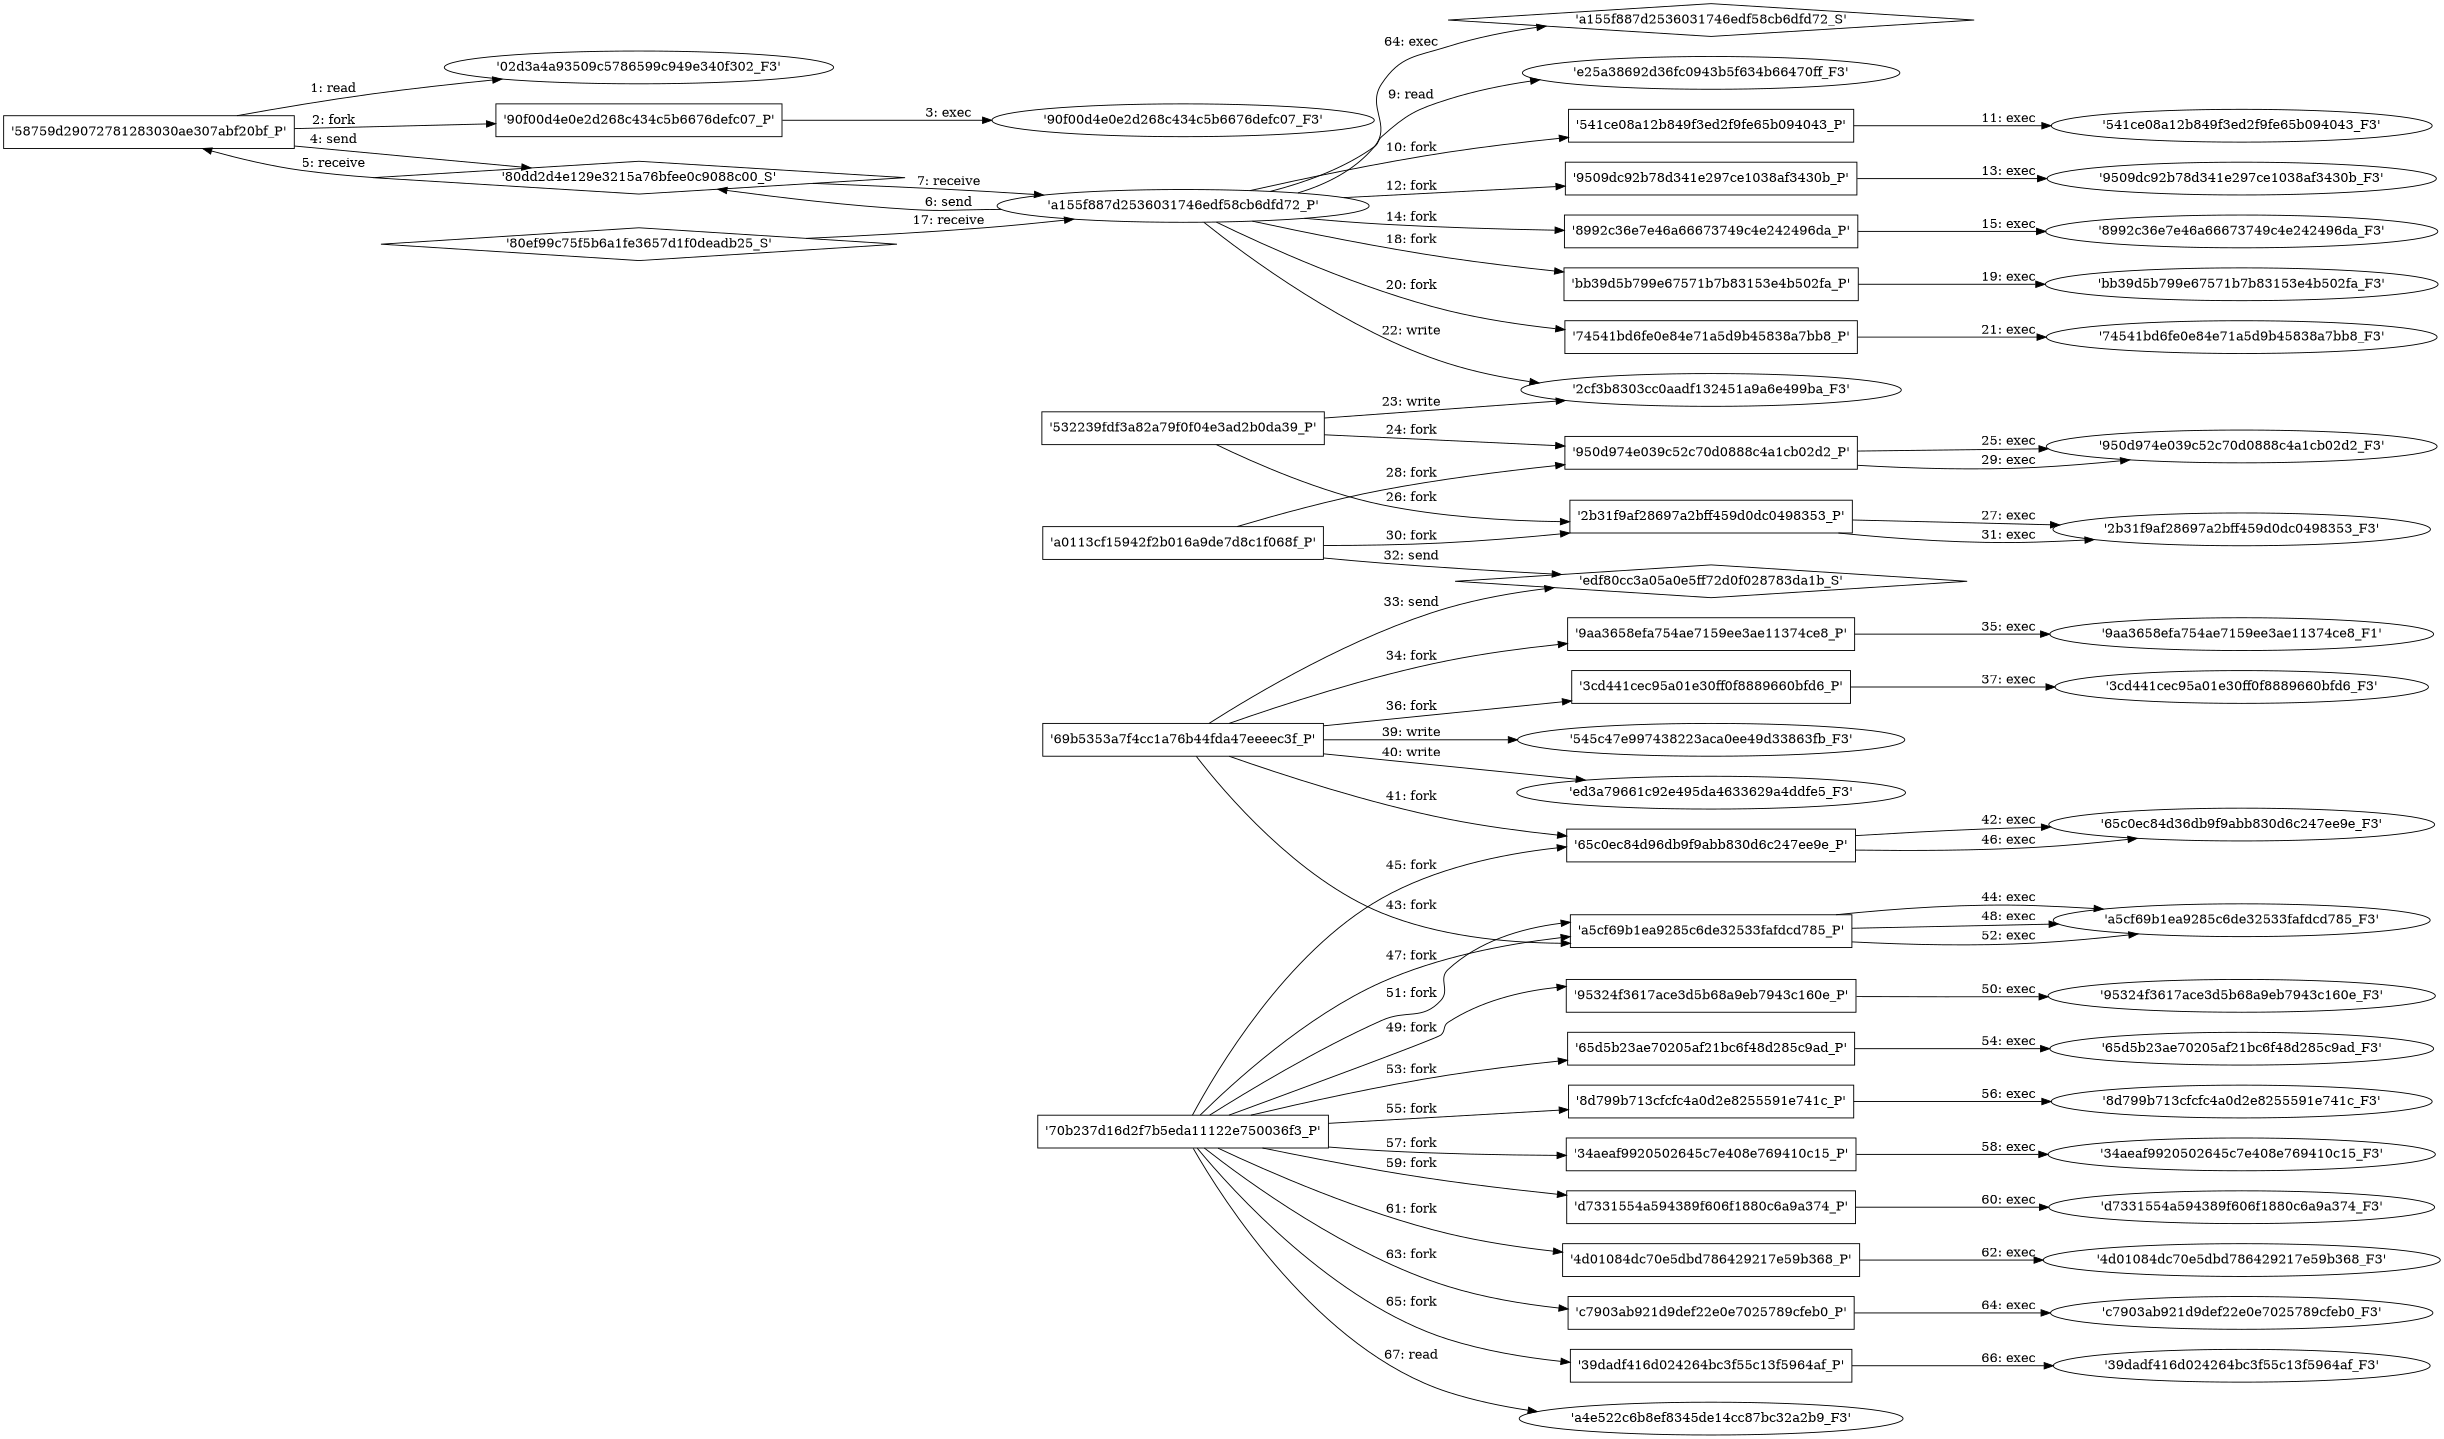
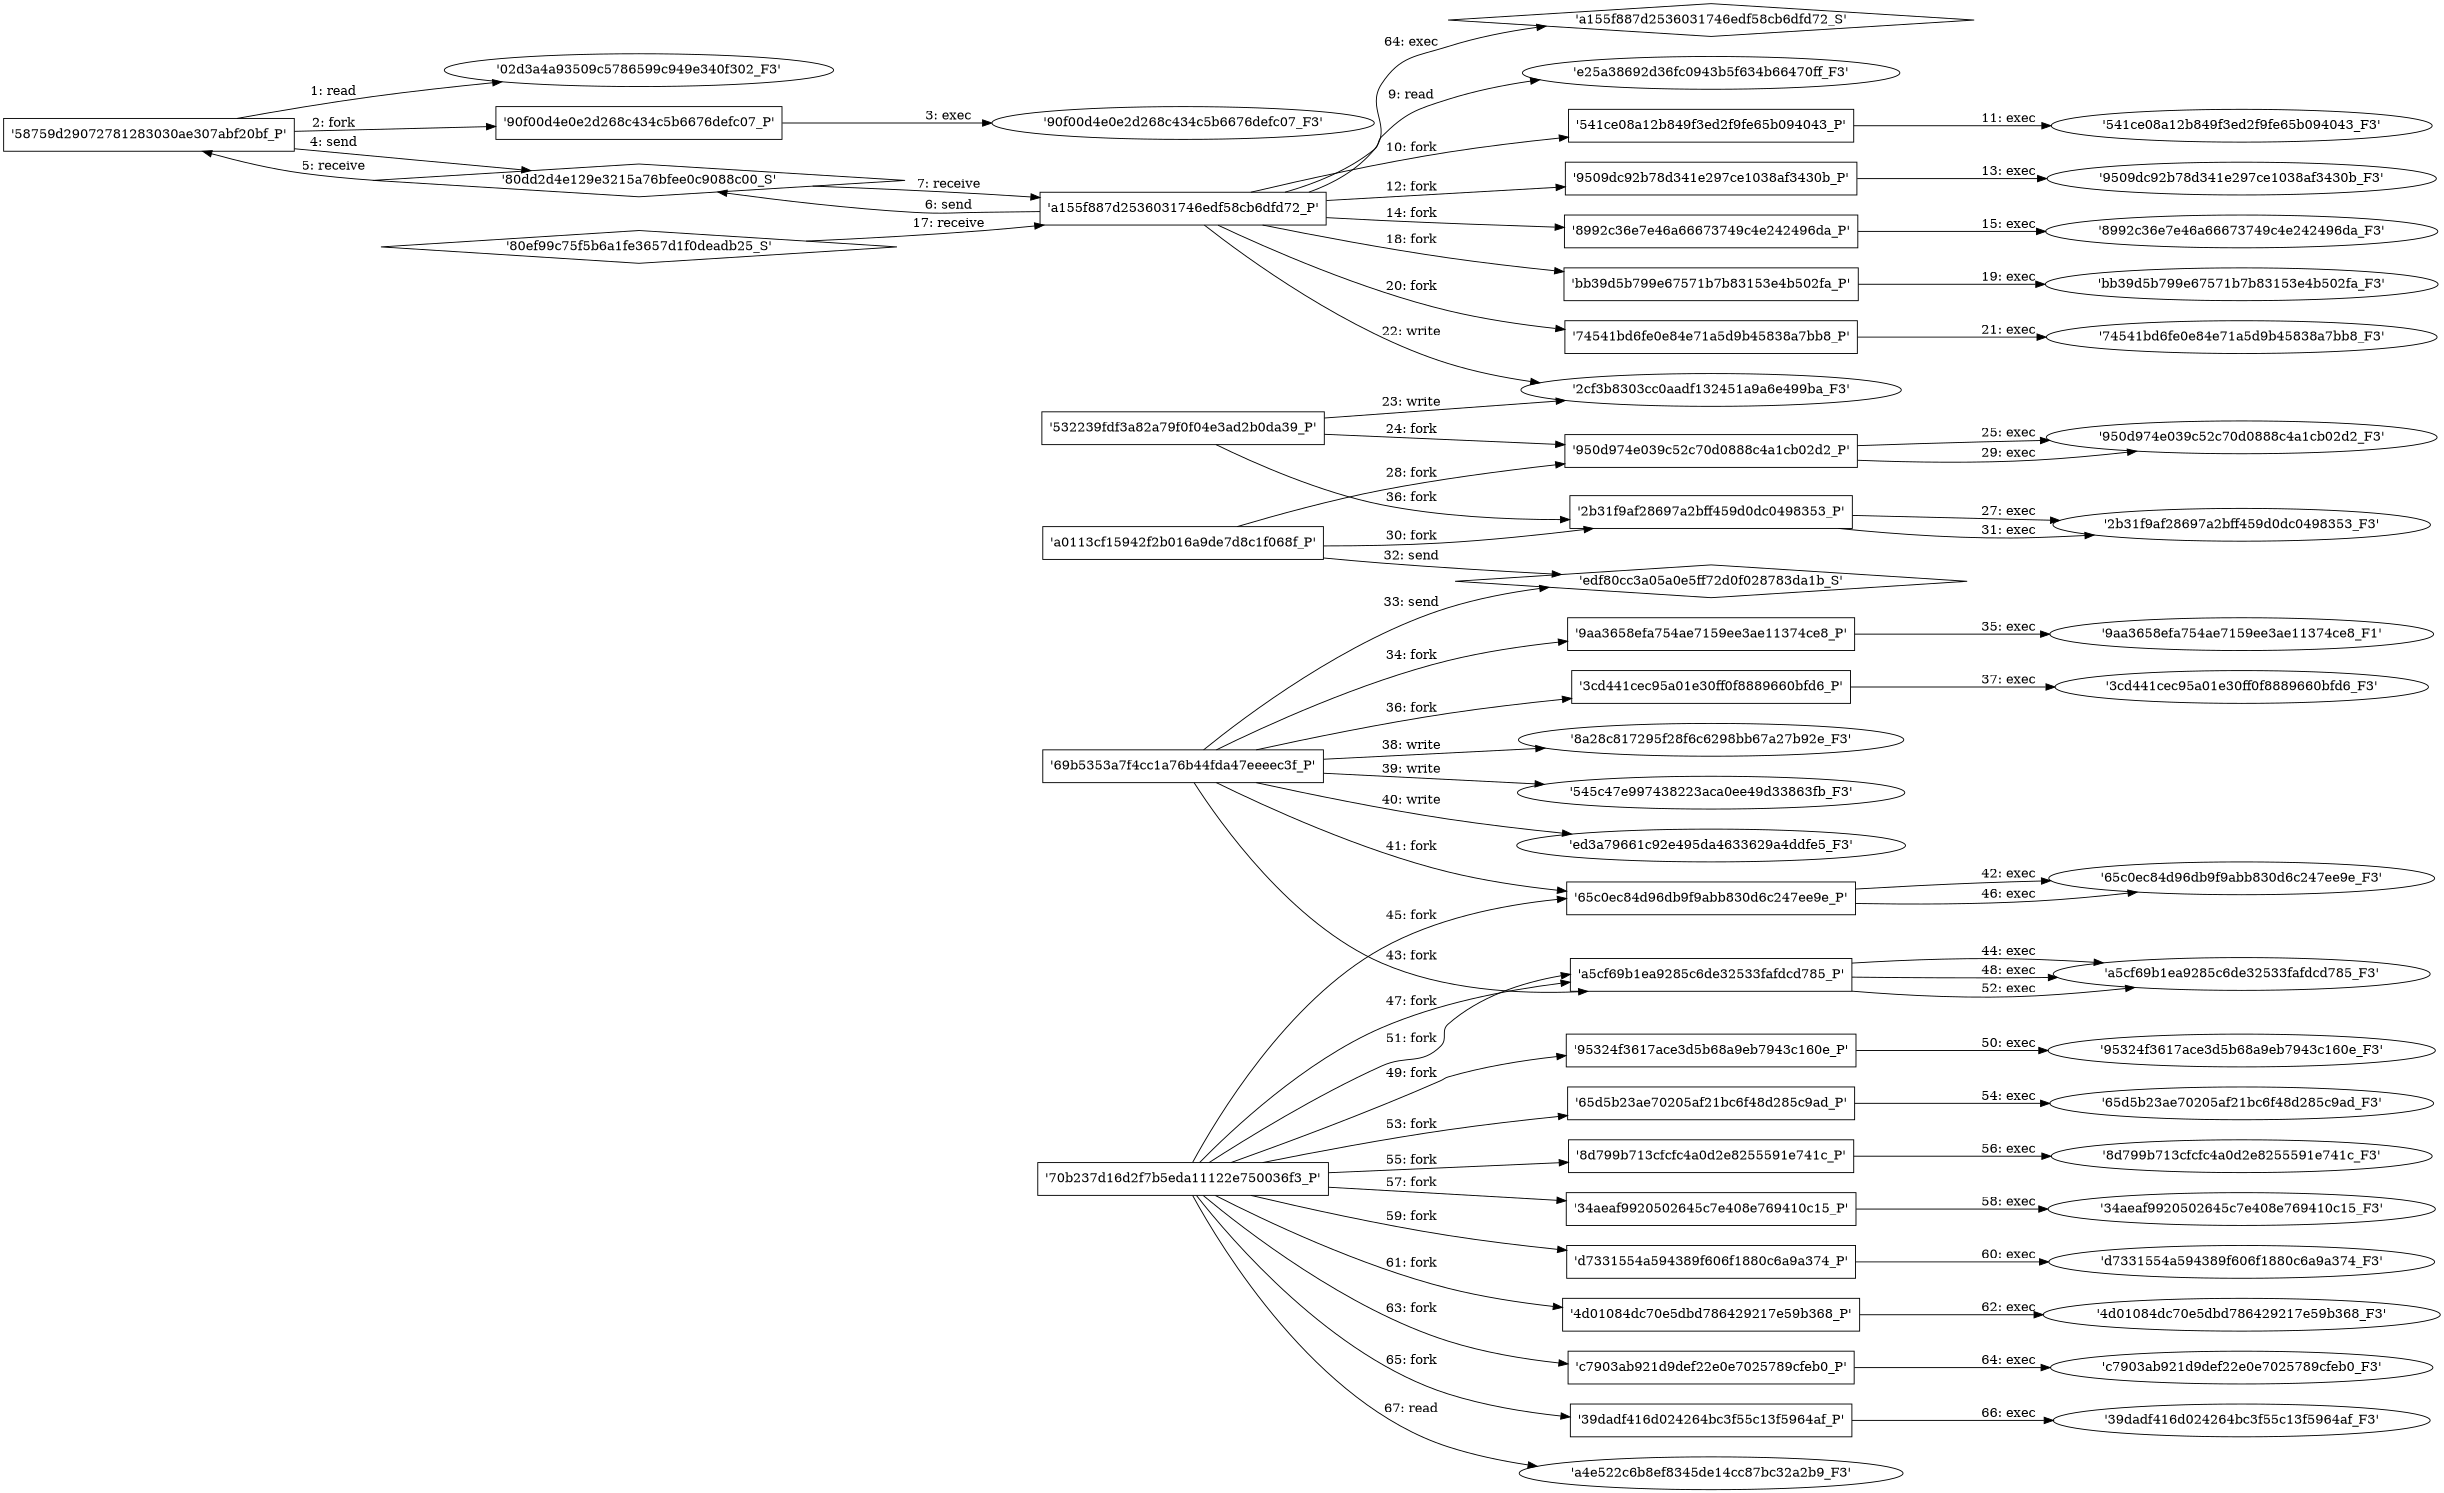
(1183, 206) -> (1183, 209)
(1411, 498) -> (1411, 498)
none -> (1711, 740)
(2242, 825) -> (2242, 878)
